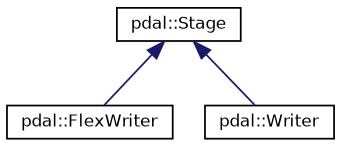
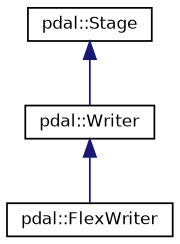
(128, 80) -> (90, 180)
